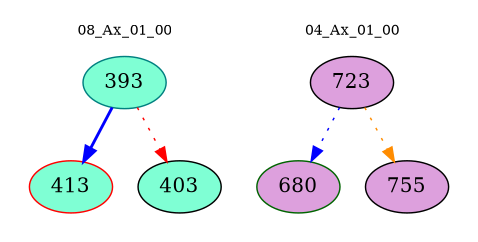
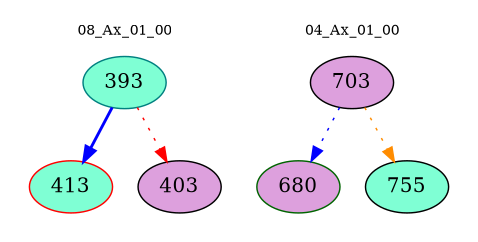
(352, 83) -> (352, 83)
(180, 187) -> (180, 187)
(407, 187) -> (407, 187)
